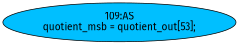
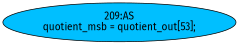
(119, 22) -> (119, 22)
